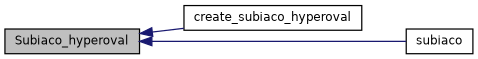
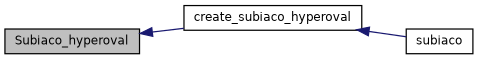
(279, 41) -> (388, 34)
